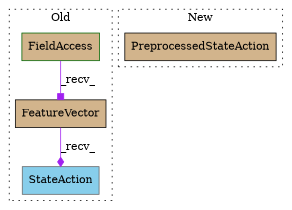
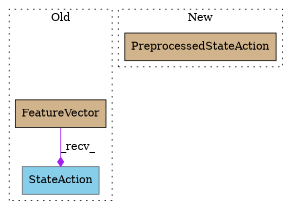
(61, 47) -> none
